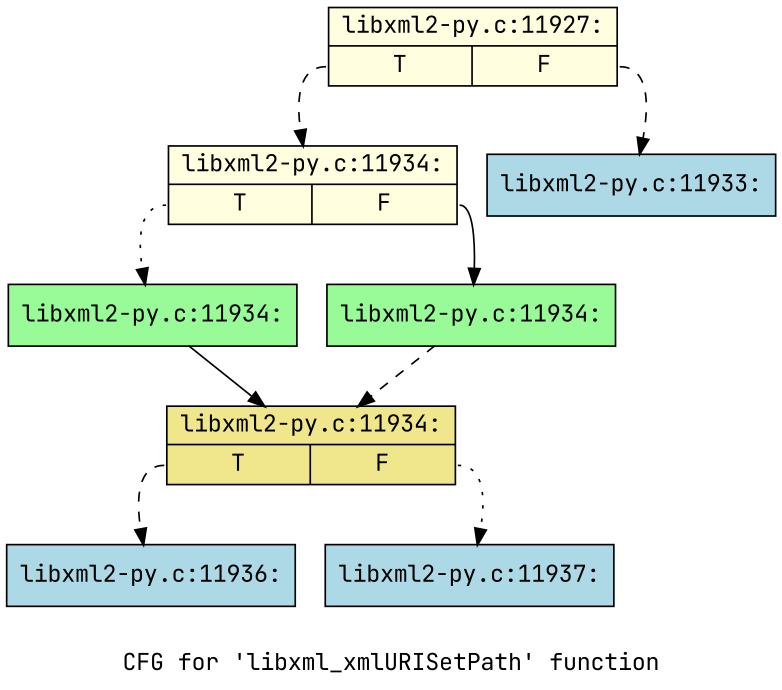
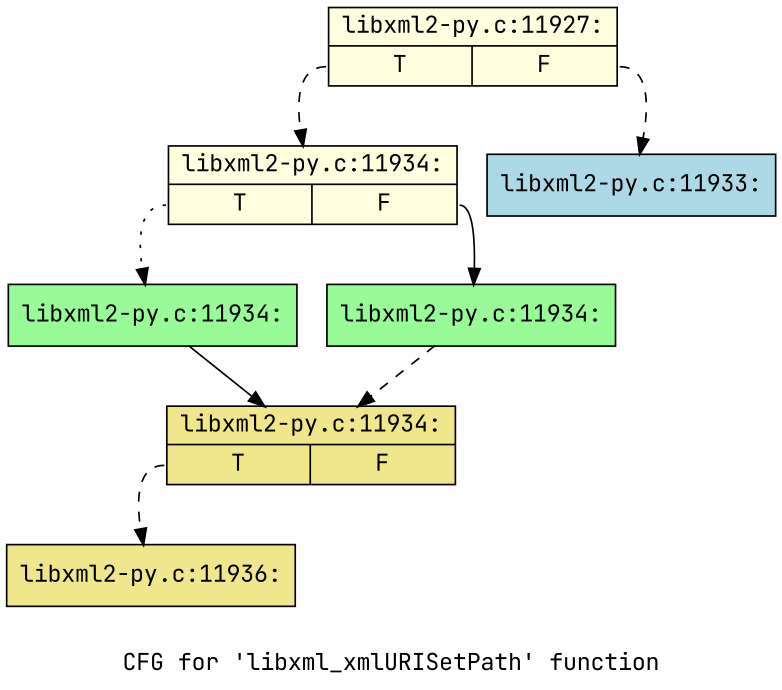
(151, 575) -> (151, 575)
(470, 575) -> none
